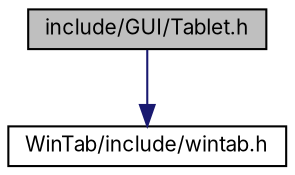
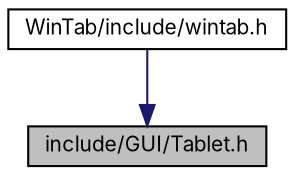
(147, 77) -> (147, 77)
